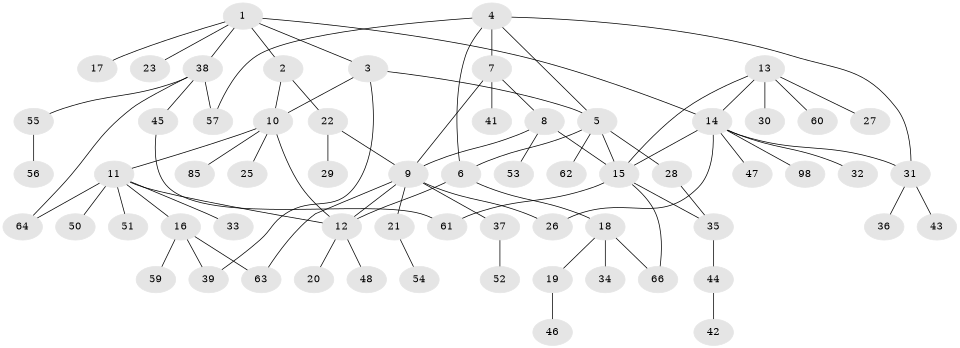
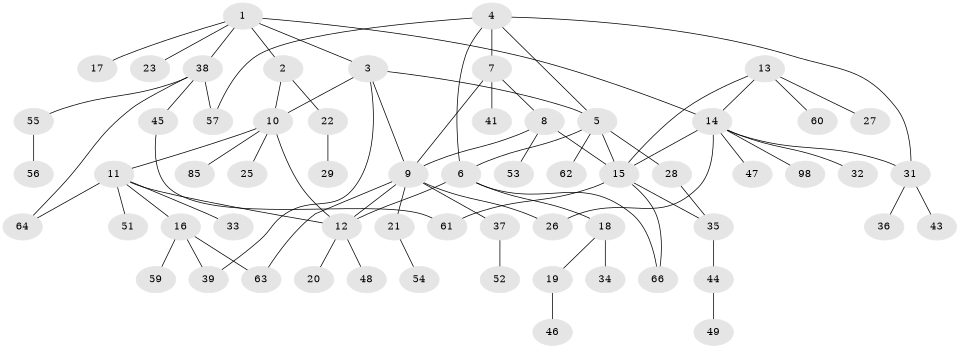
(765, 122) -> none
(366, 146) -> (388, 121)
(75, 227) -> none
(632, 253) -> (591, 194)
(714, 332) -> (714, 332)
